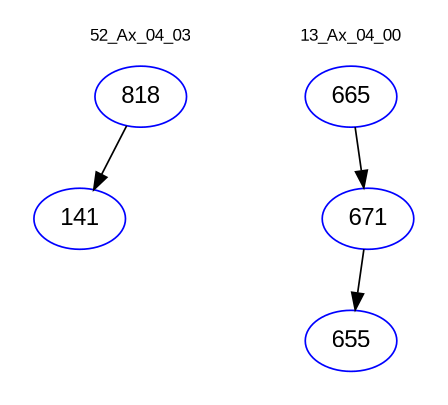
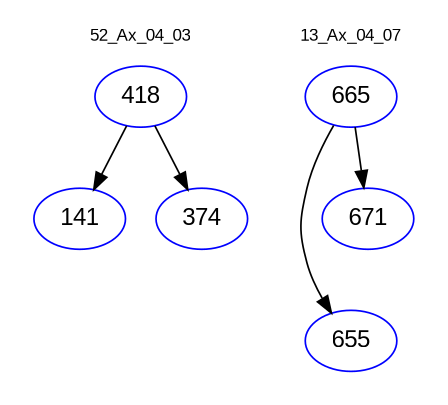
(351, 36) -> (351, 36)
(141, 97) -> (141, 97)
none -> (202, 219)
(361, 271) -> (302, 211)
